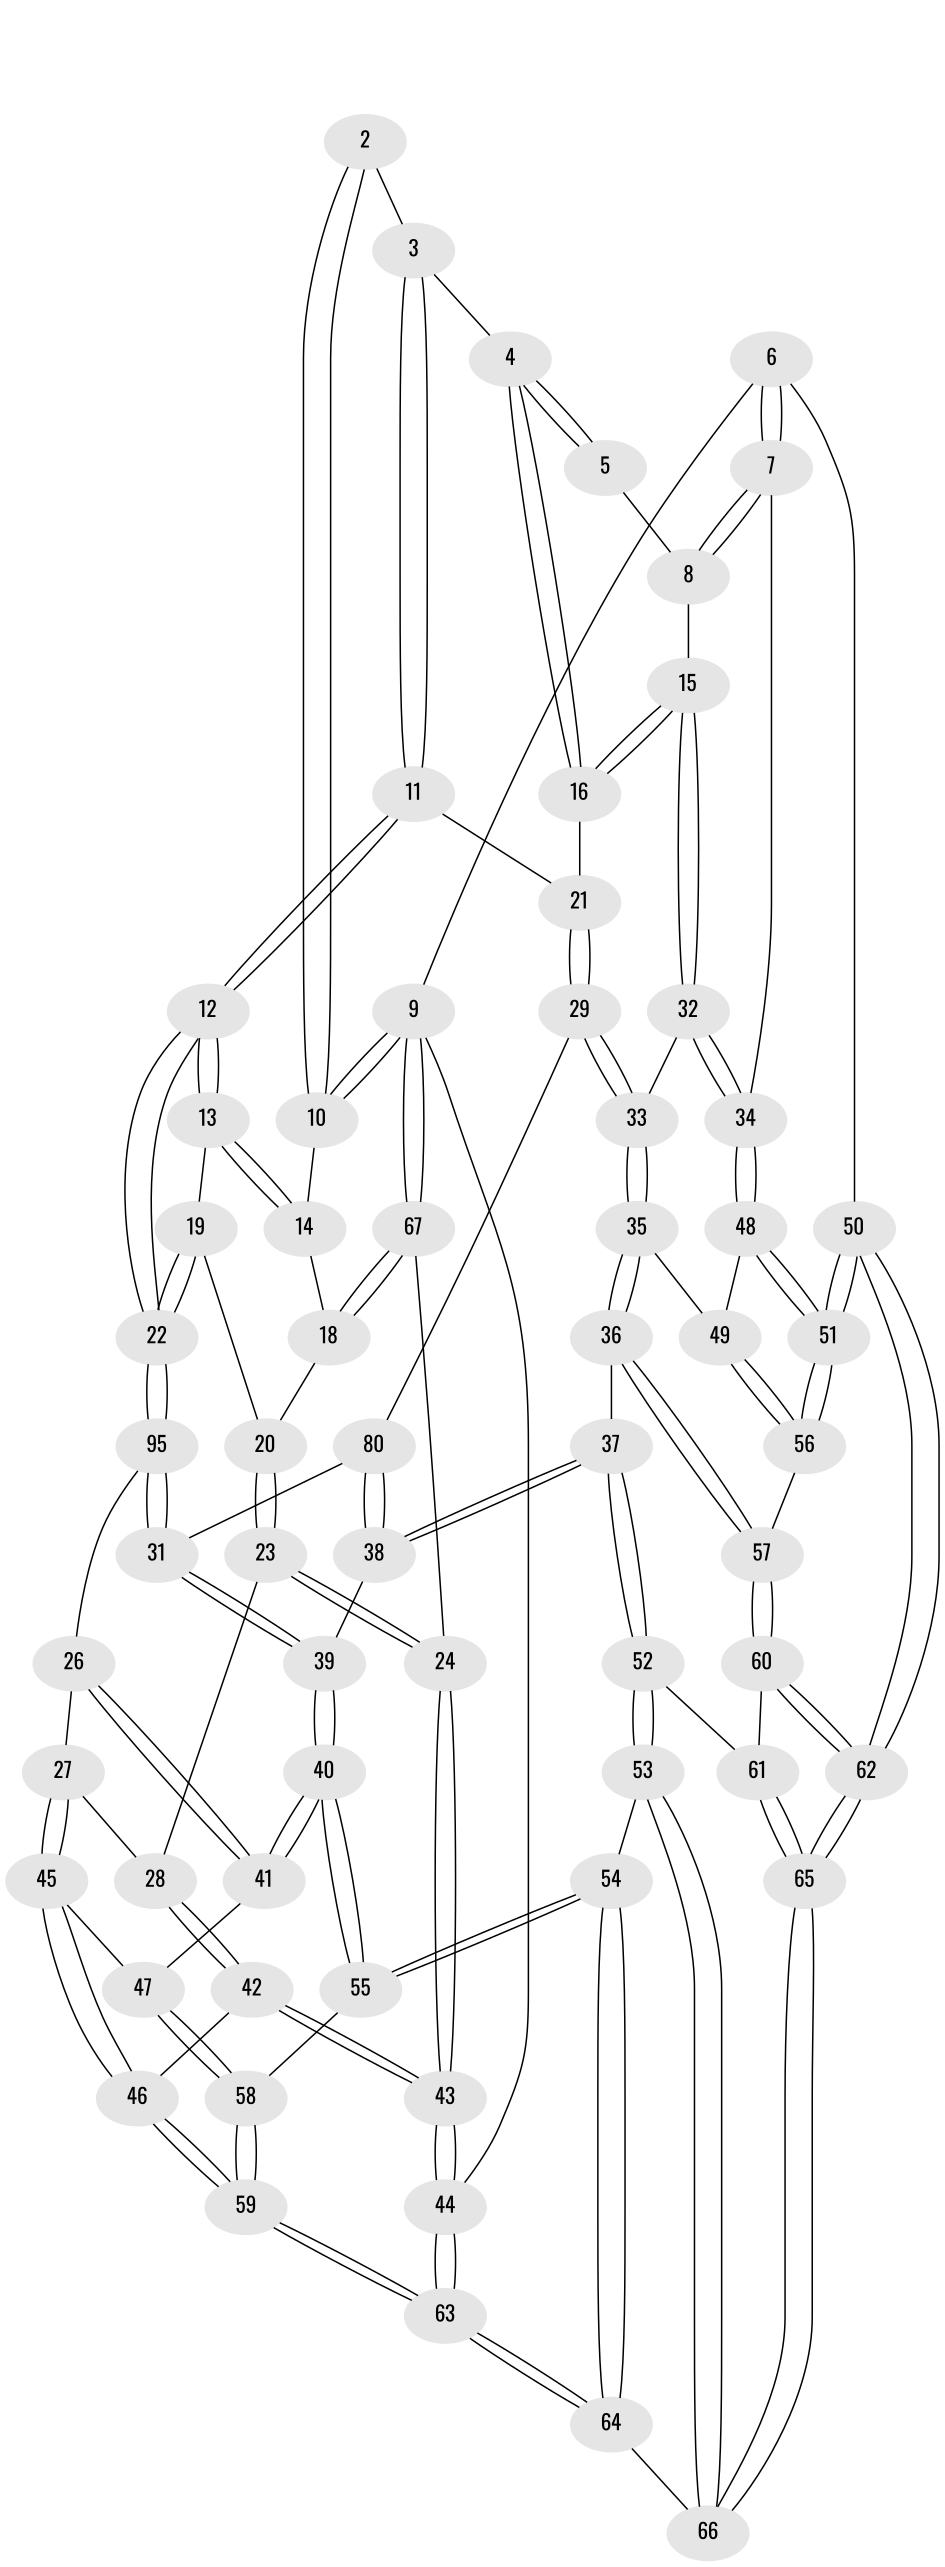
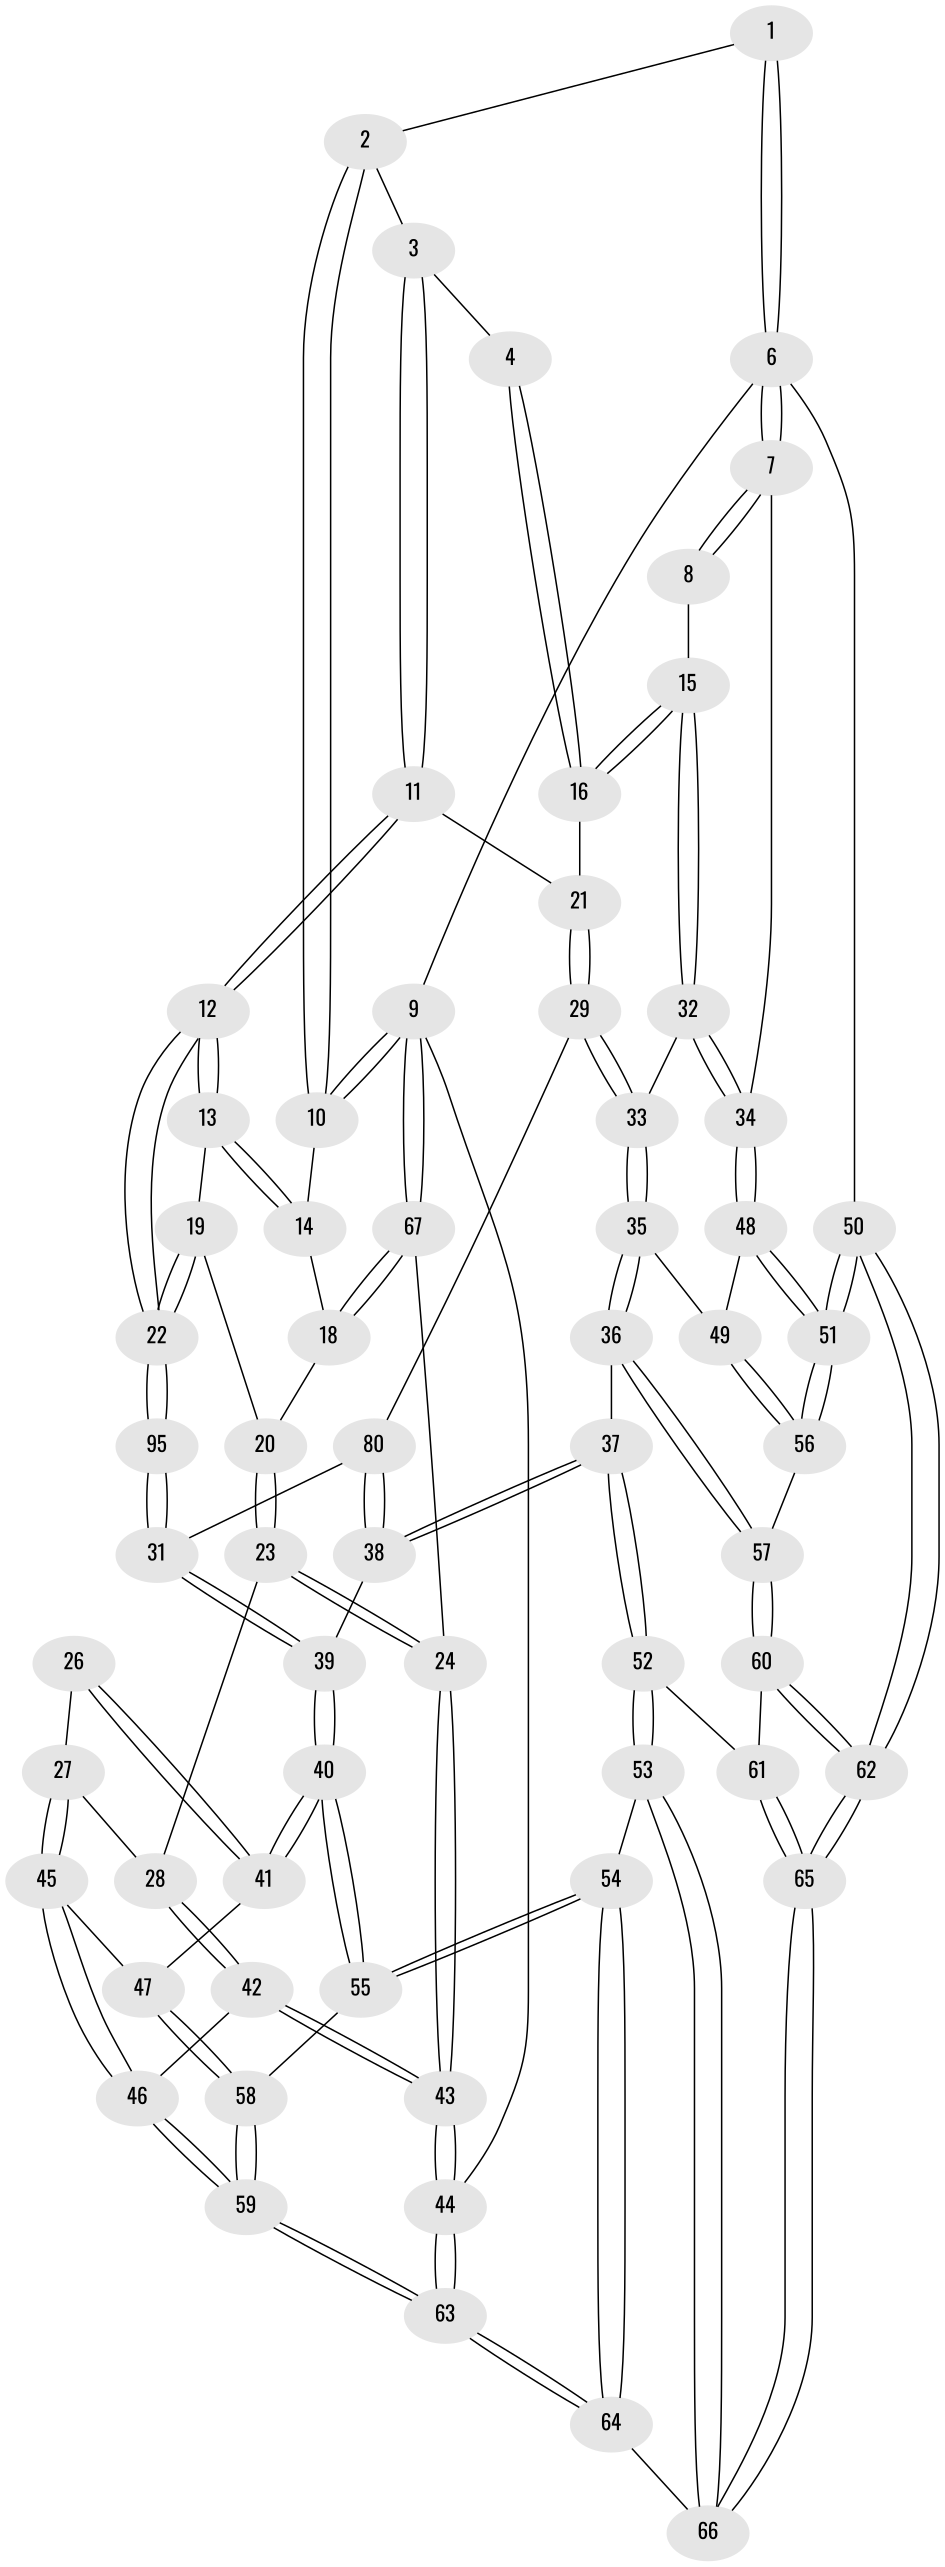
none -> (771, 33)
(605, 468) -> none
(95, 1549) -> none
